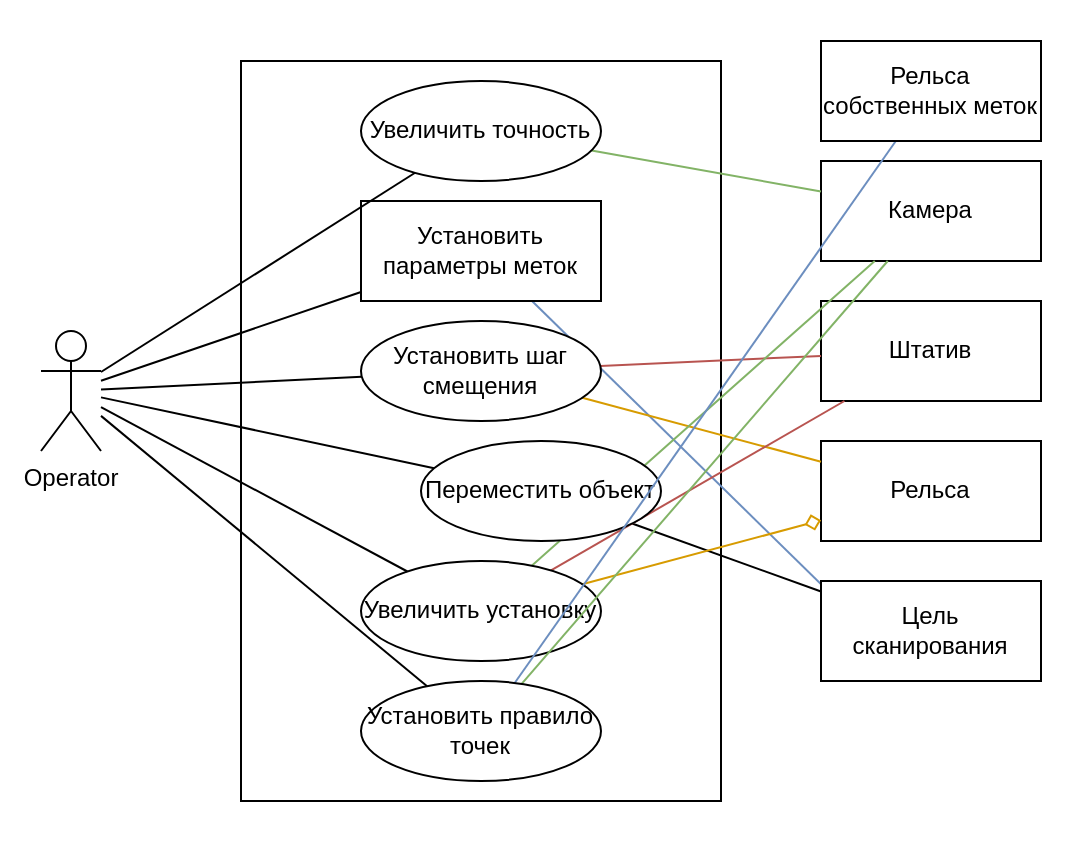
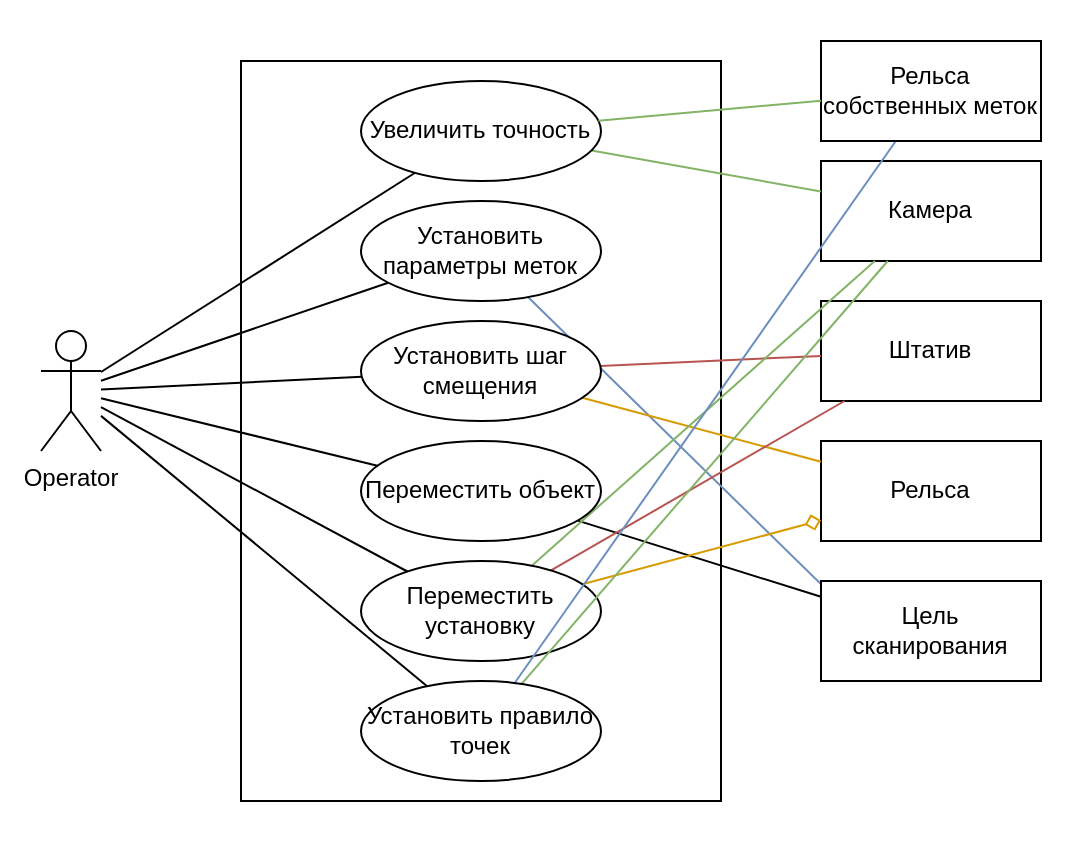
none -> (709, 111)
(481, 251) -> (481, 251)
(541, 491) -> (481, 491)
(481, 611) -> (481, 611)
